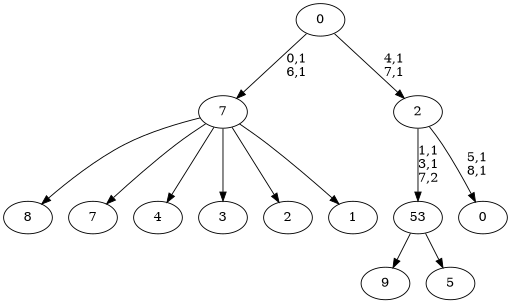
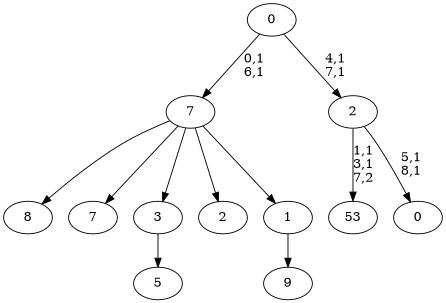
(158, 218) -> none
(404, 246) -> (288, 246)
(432, 246) -> (158, 246)
